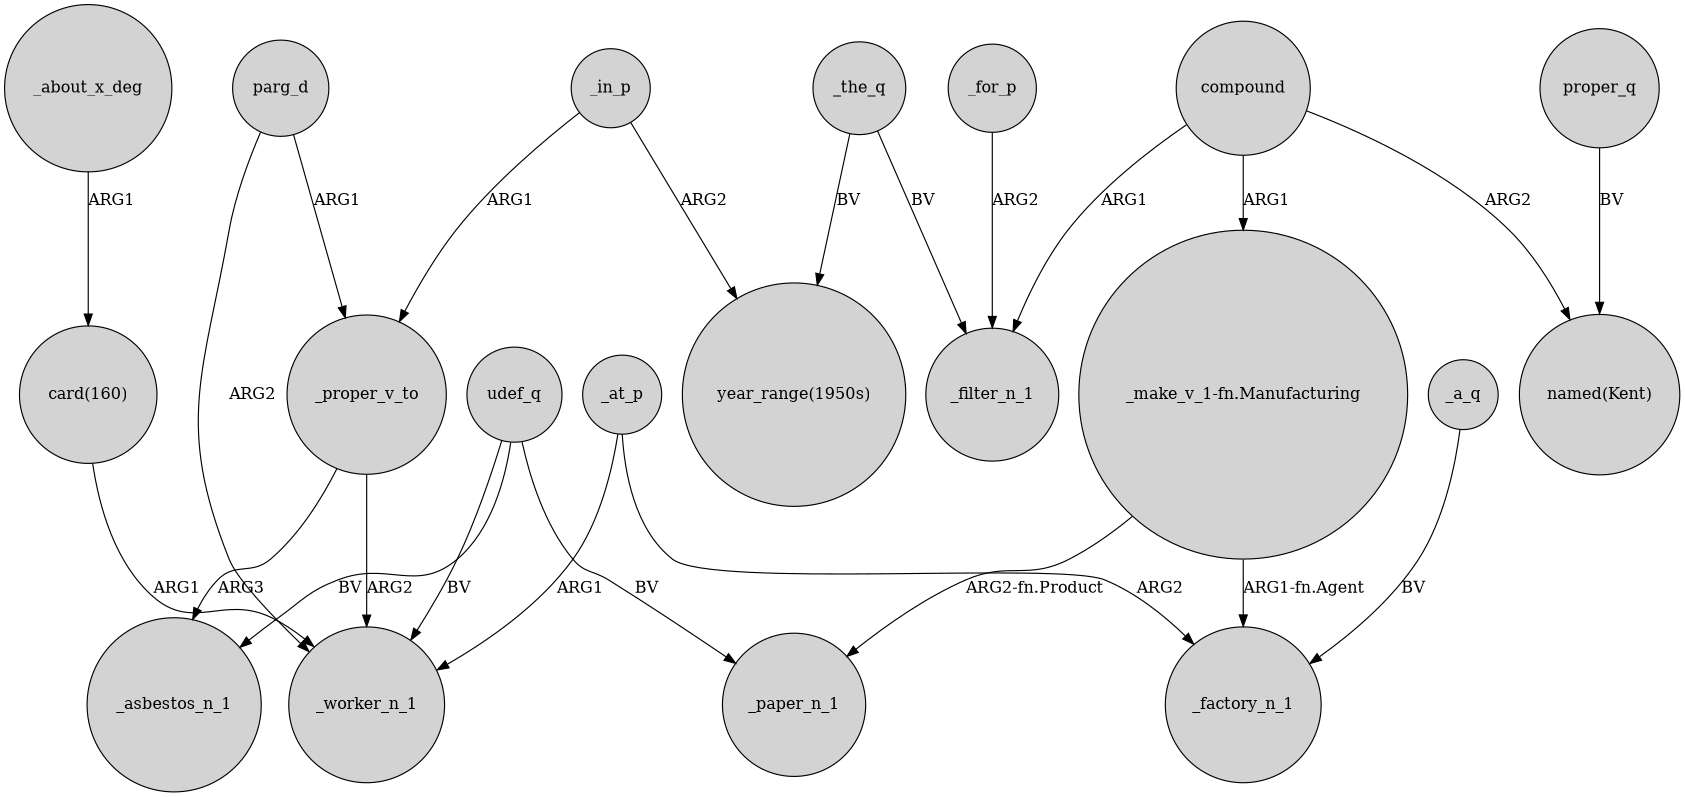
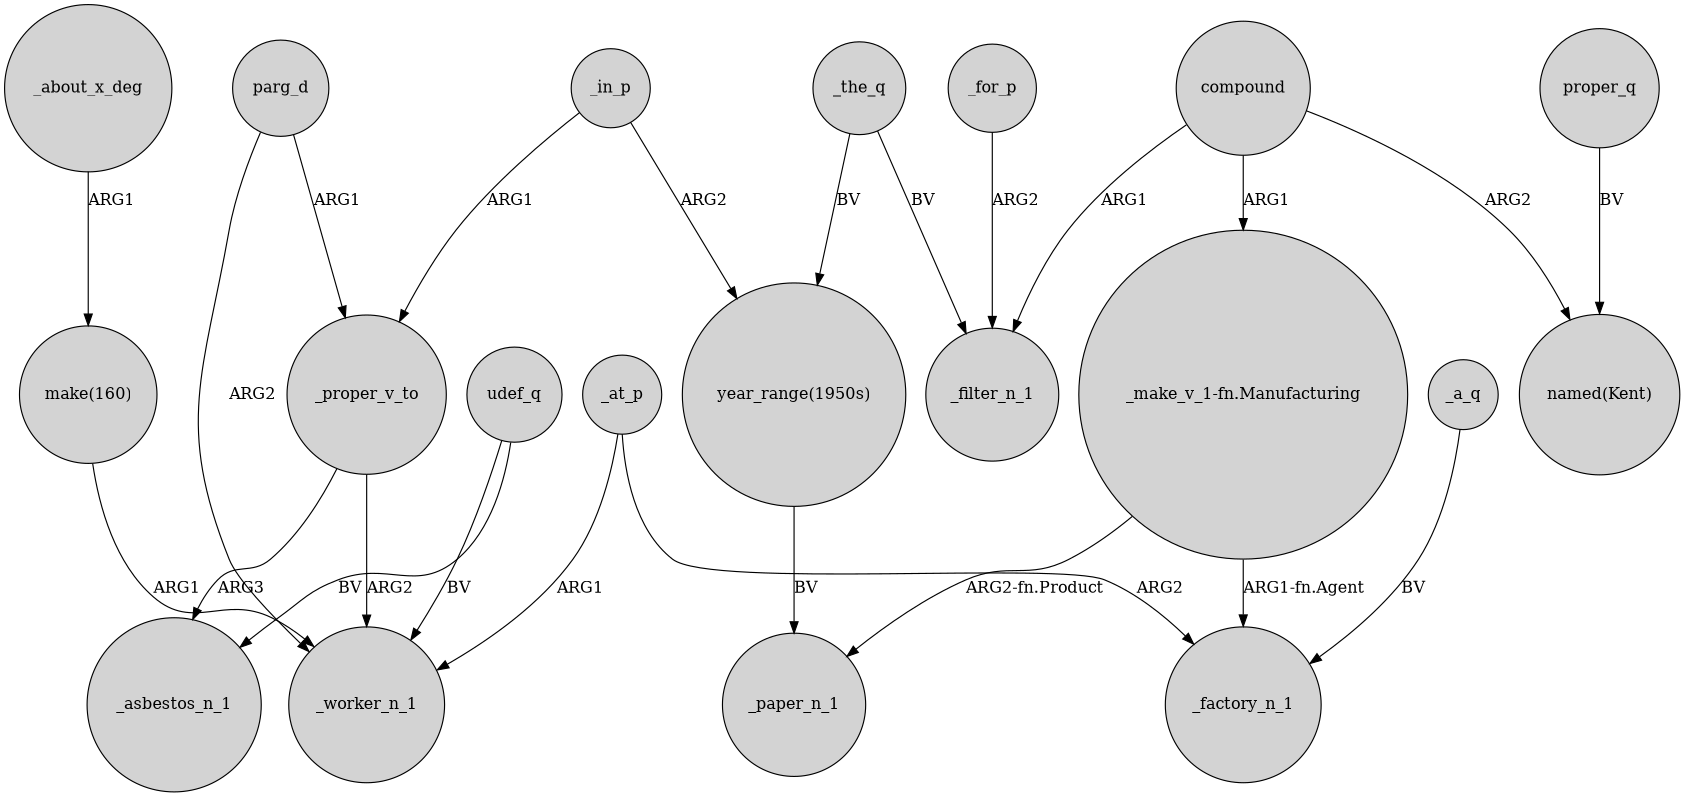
(88, 395) -> (88, 395)
(595, 573) -> (794, 564)
